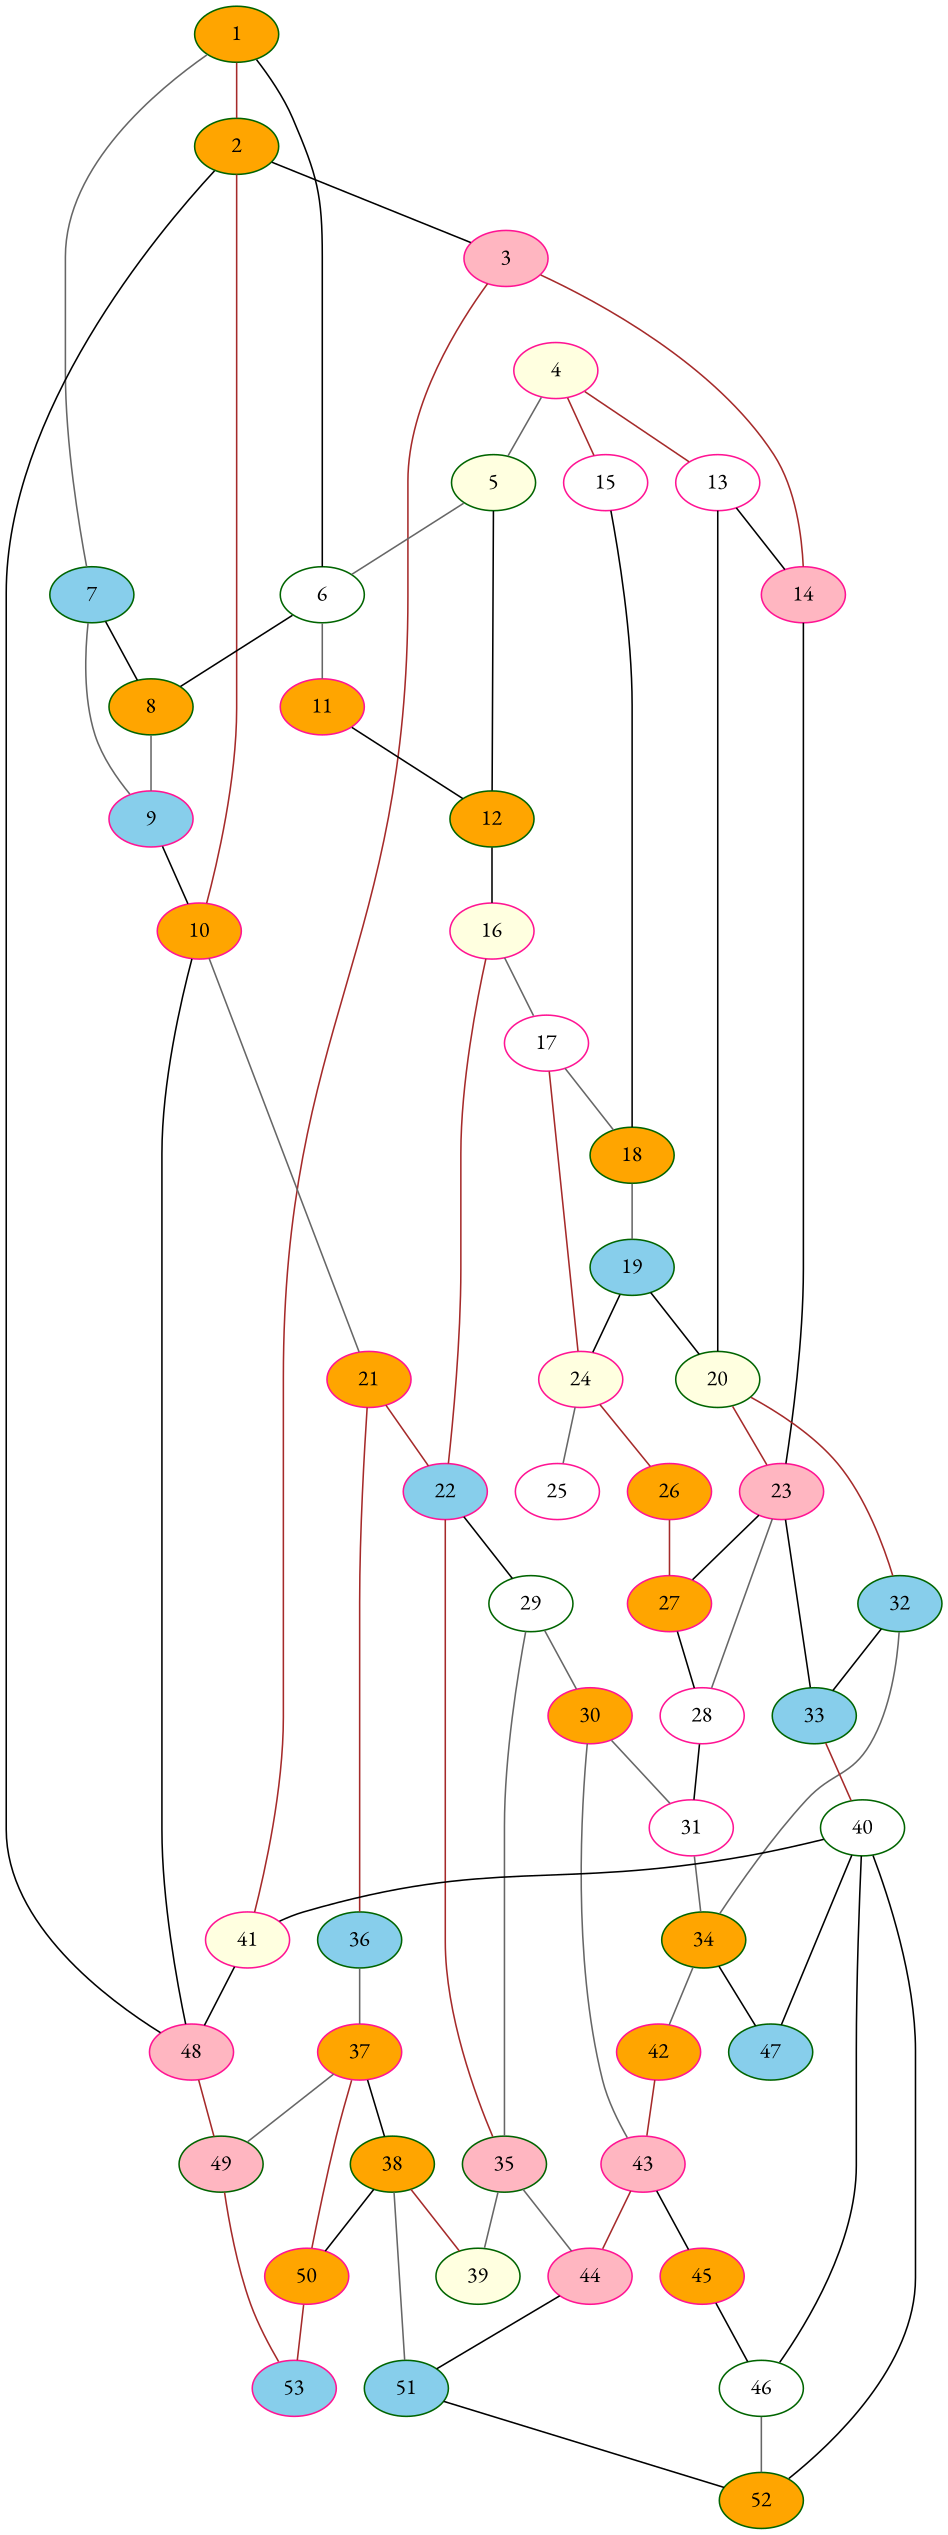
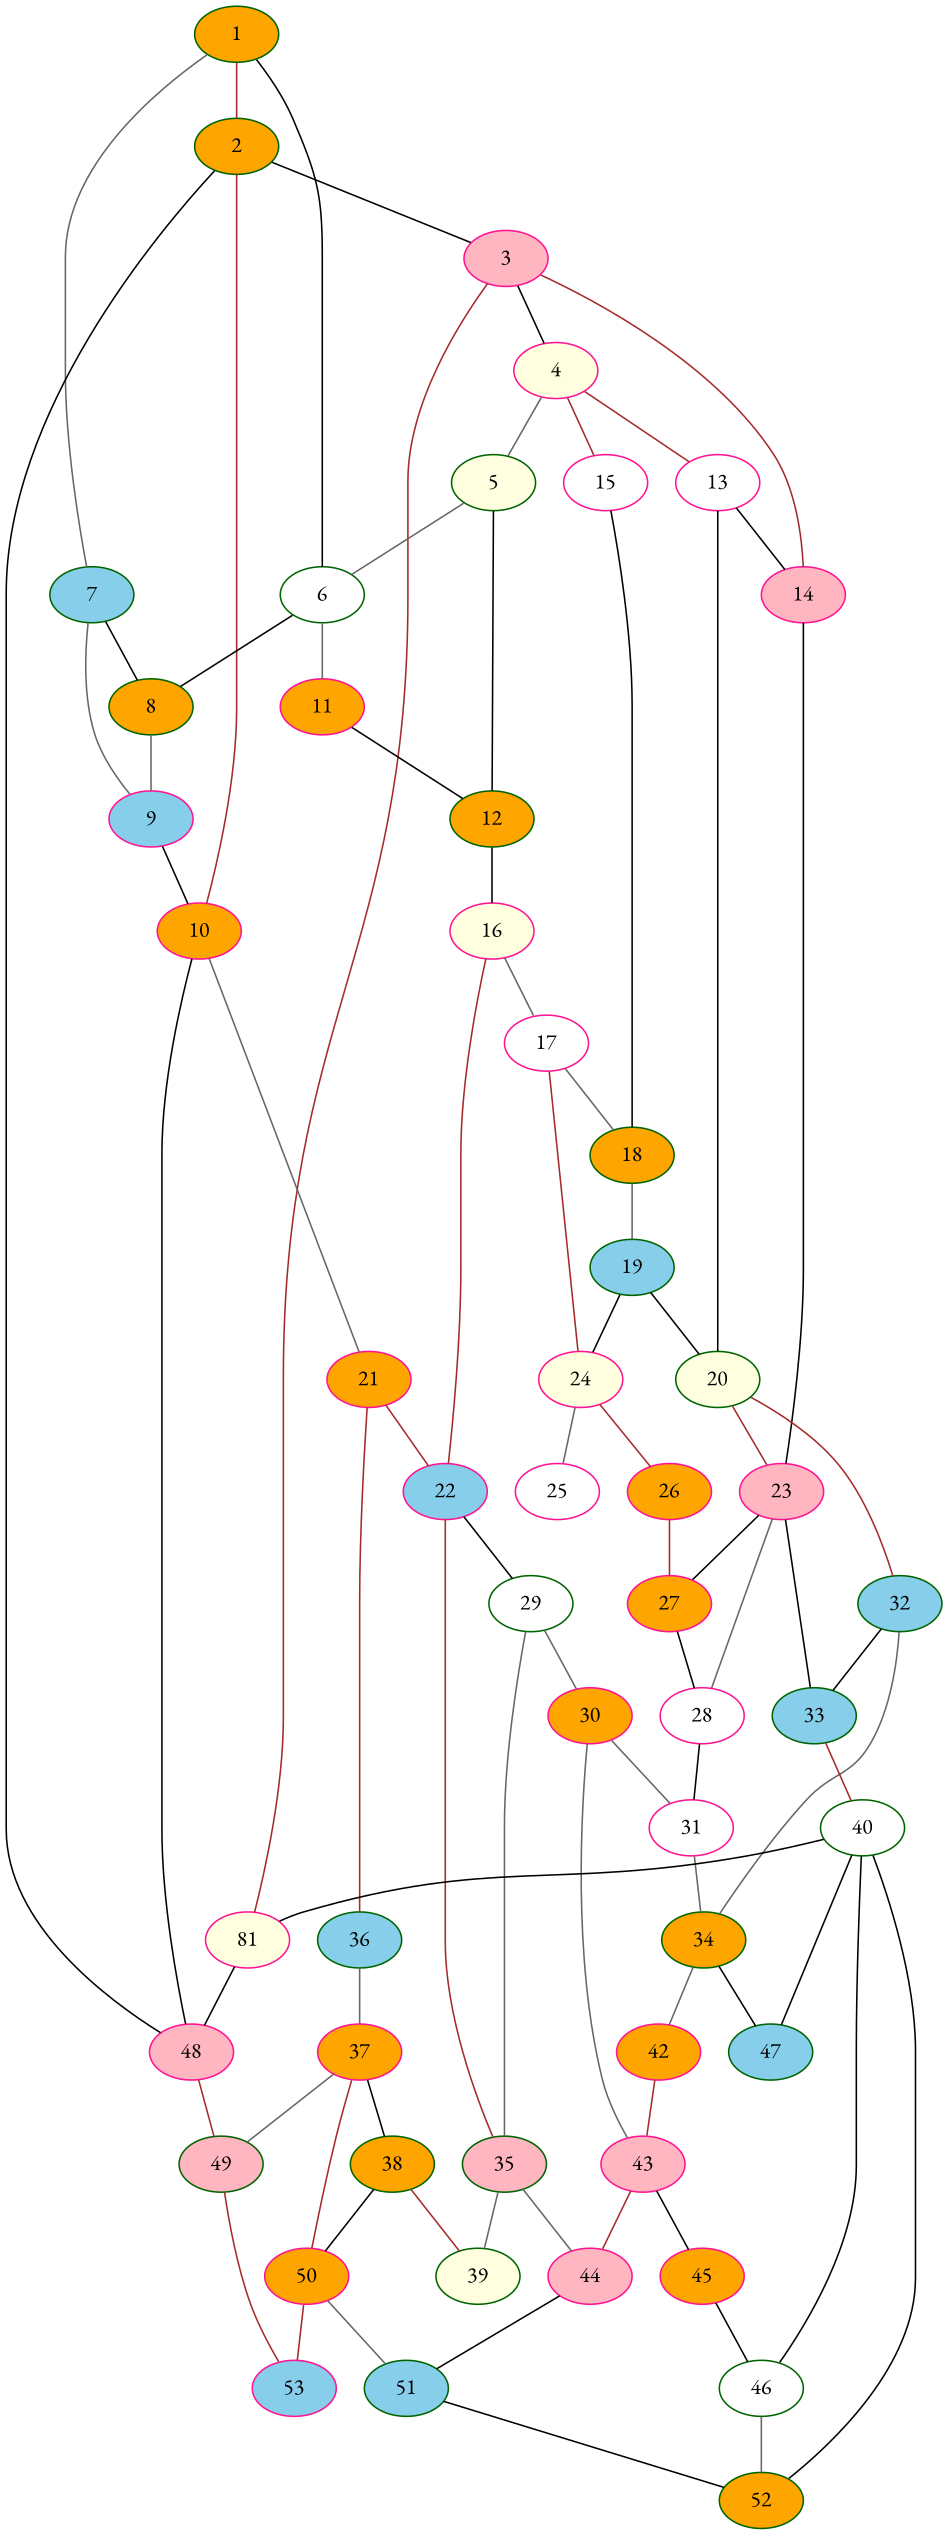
none -> (531, 315)
(248, 1940) -> (248, 1940)
(399, 2276) -> (357, 2332)
